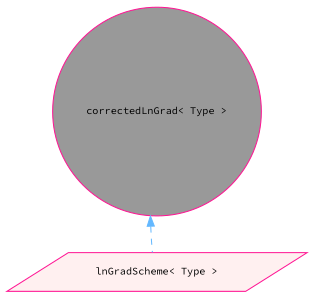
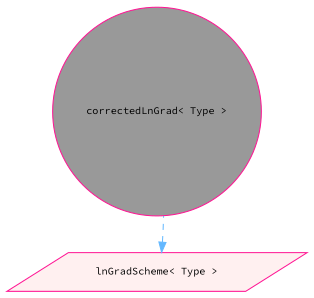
(151, 239) -> (163, 229)
